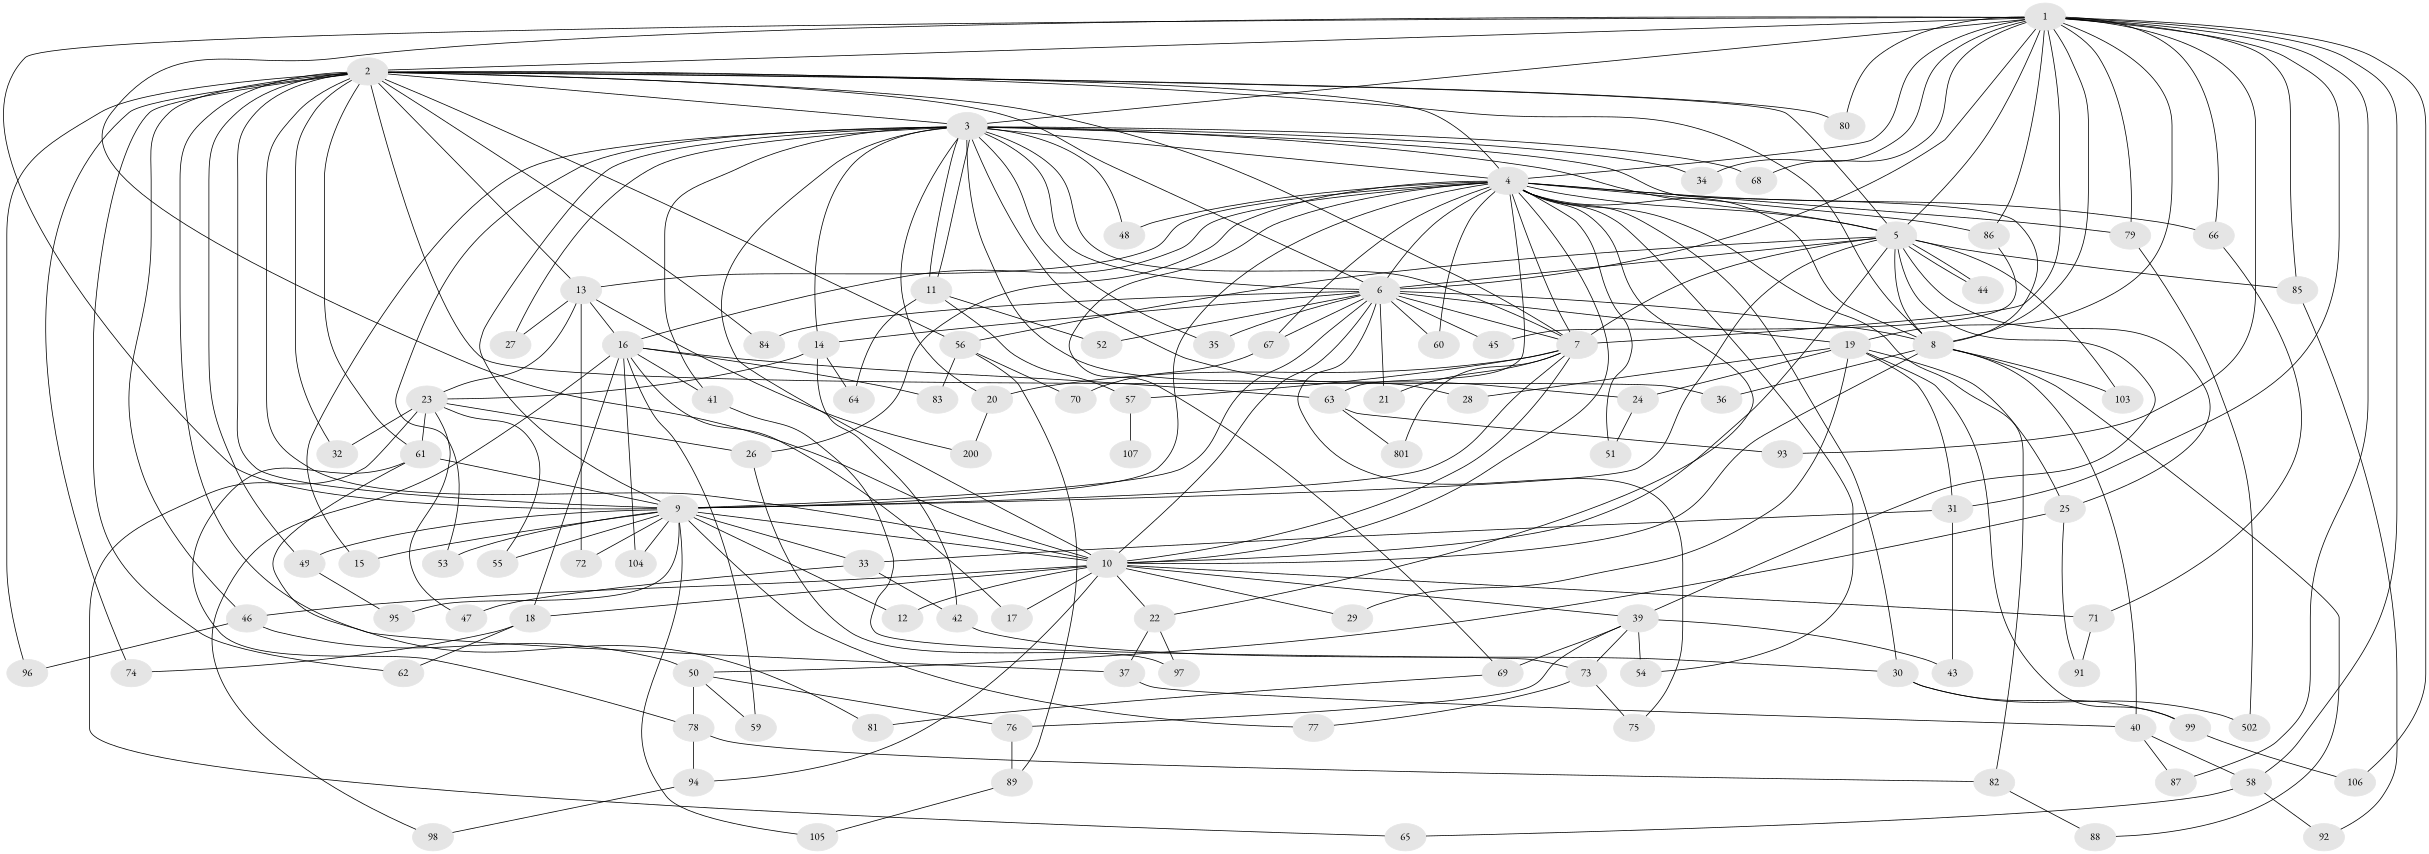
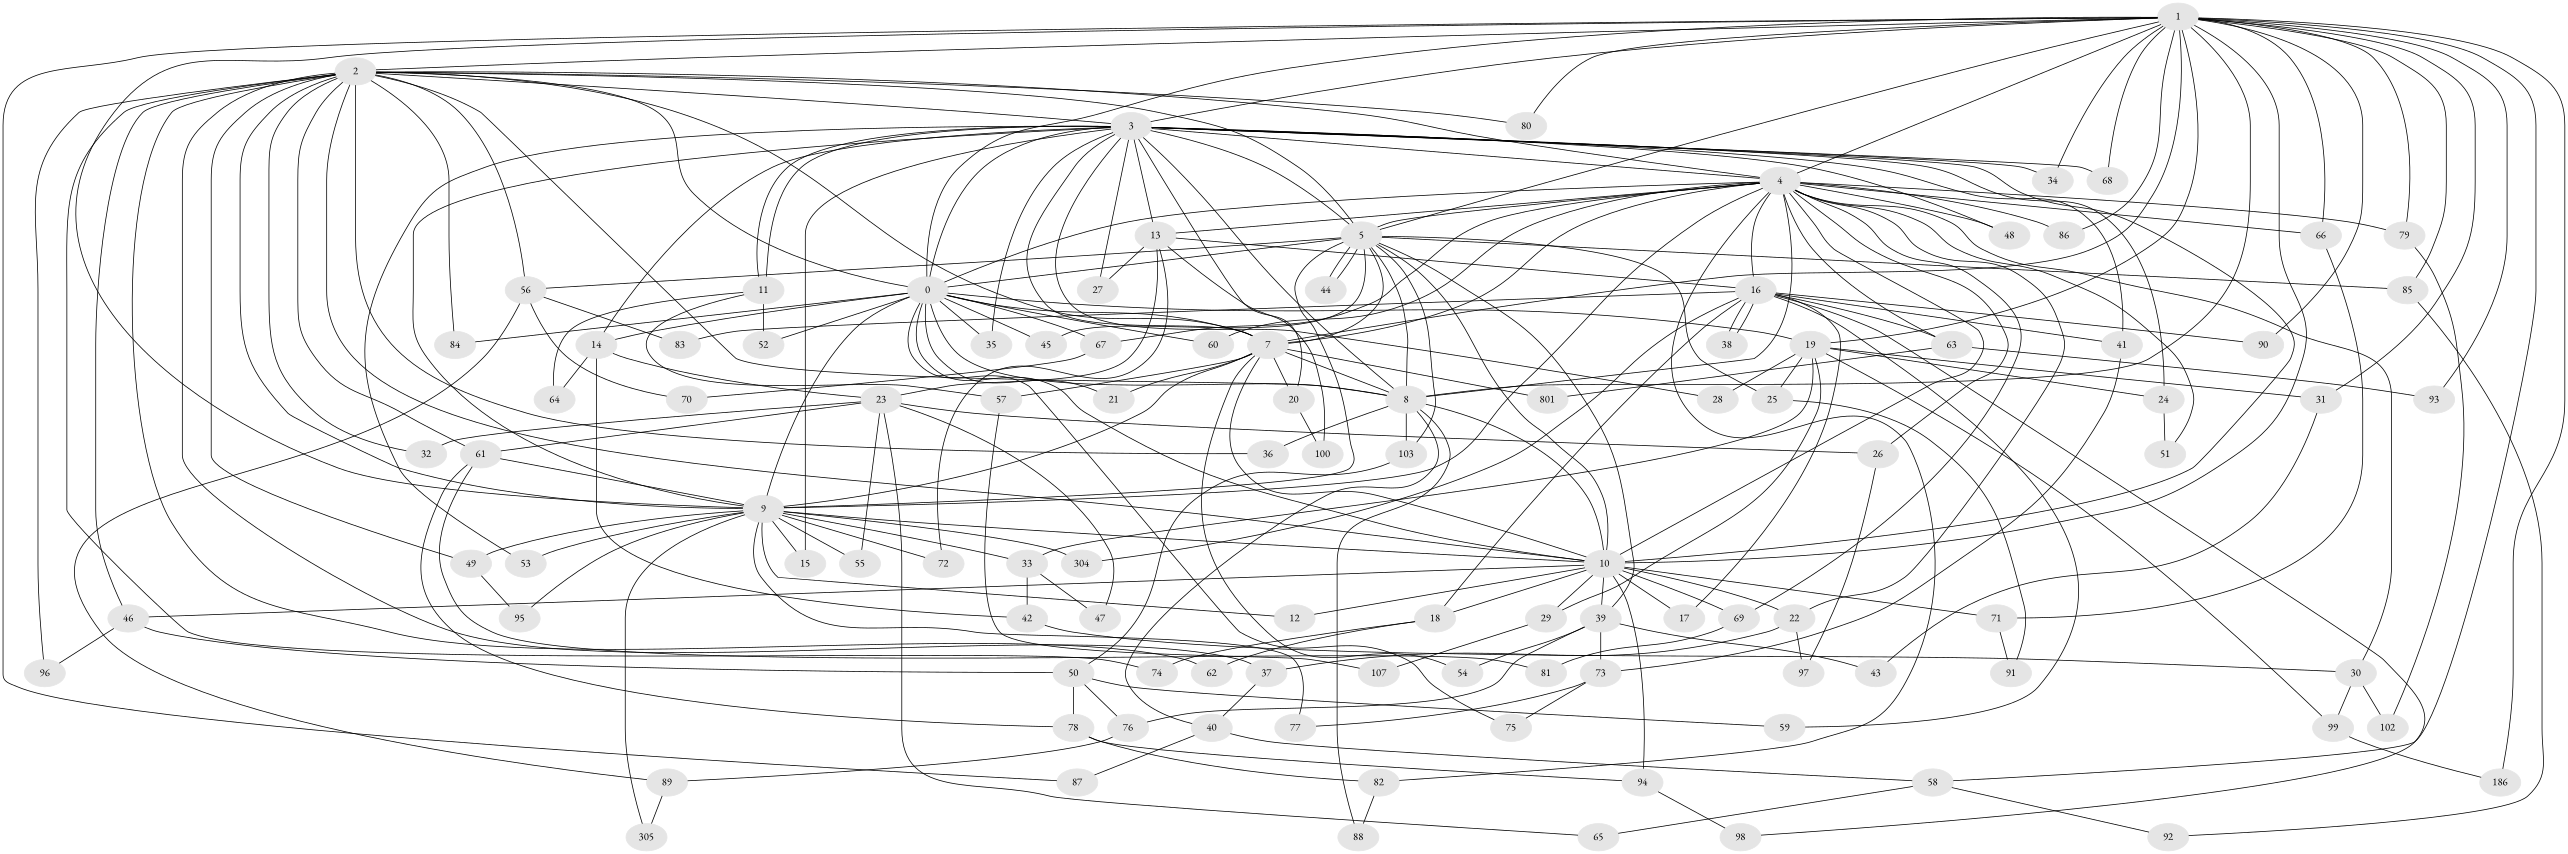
(474, 181) -> (1143, 181)
(1380, 290) -> (928, 290)
(1666, 329) -> (1238, 328)
none -> (1727, 345)
none -> (2263, 345)
none -> (1340, 373)
(1808, 432) -> (1228, 585)
(971, 454) -> (1323, 454)
(1408, 534) -> (1453, 492)
(636, 564) -> (1082, 564)
(1384, 631) -> (1196, 499)
none -> (1462, 646)
(1570, 646) -> (1673, 589)
(2250, 728) -> (2388, 728)
(2355, 783) -> (2500, 783)
(817, 837) -> (647, 837)
